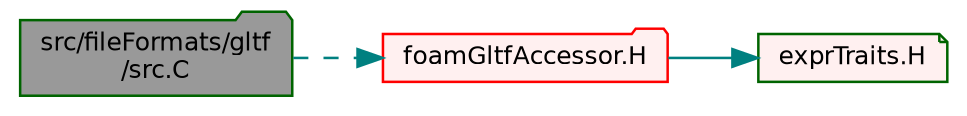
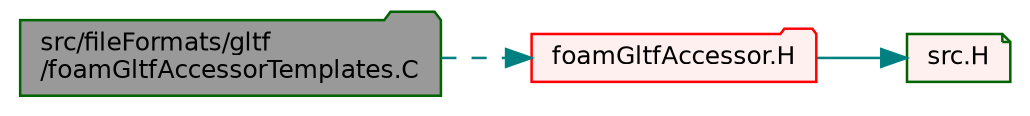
(156, 58) -> (231, 58)
(853, 58) -> (959, 58)
